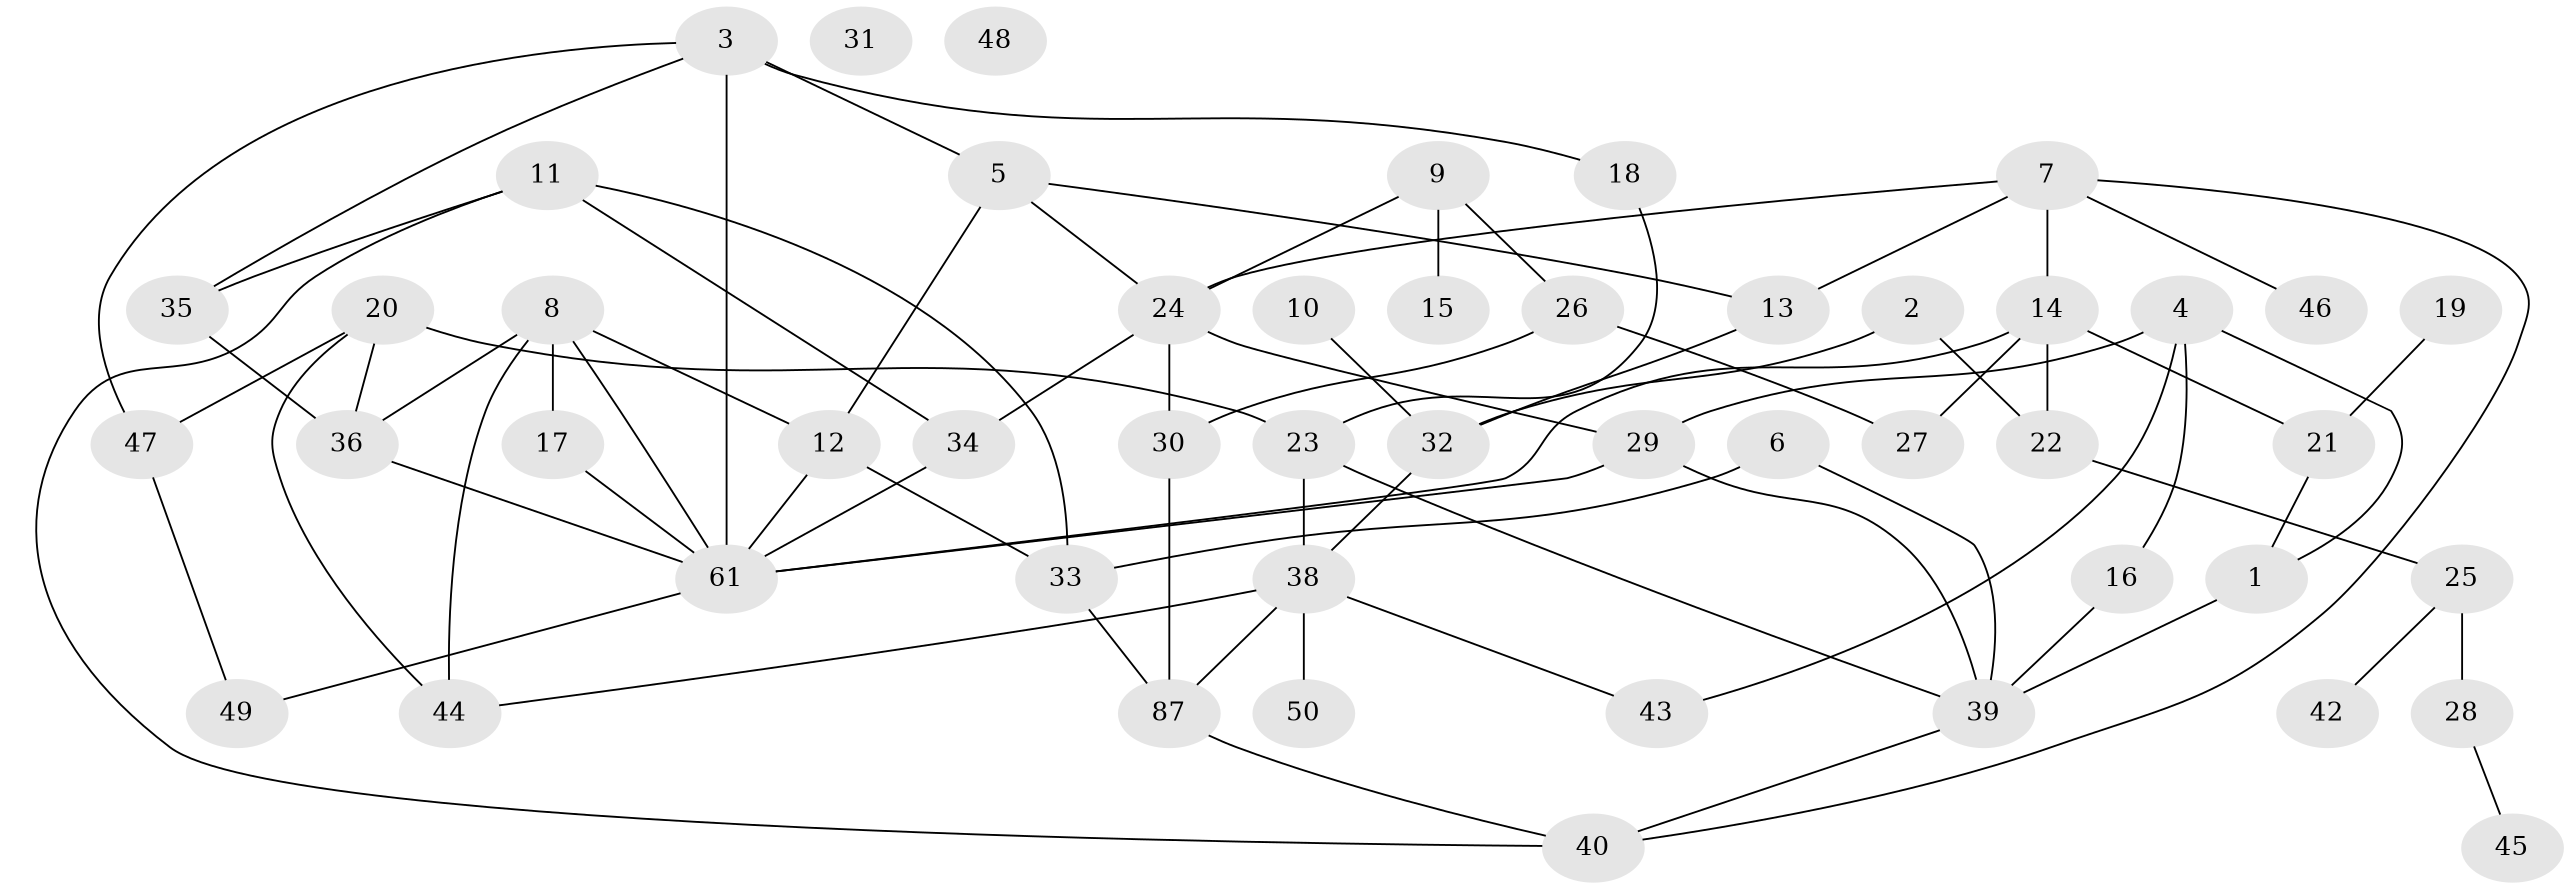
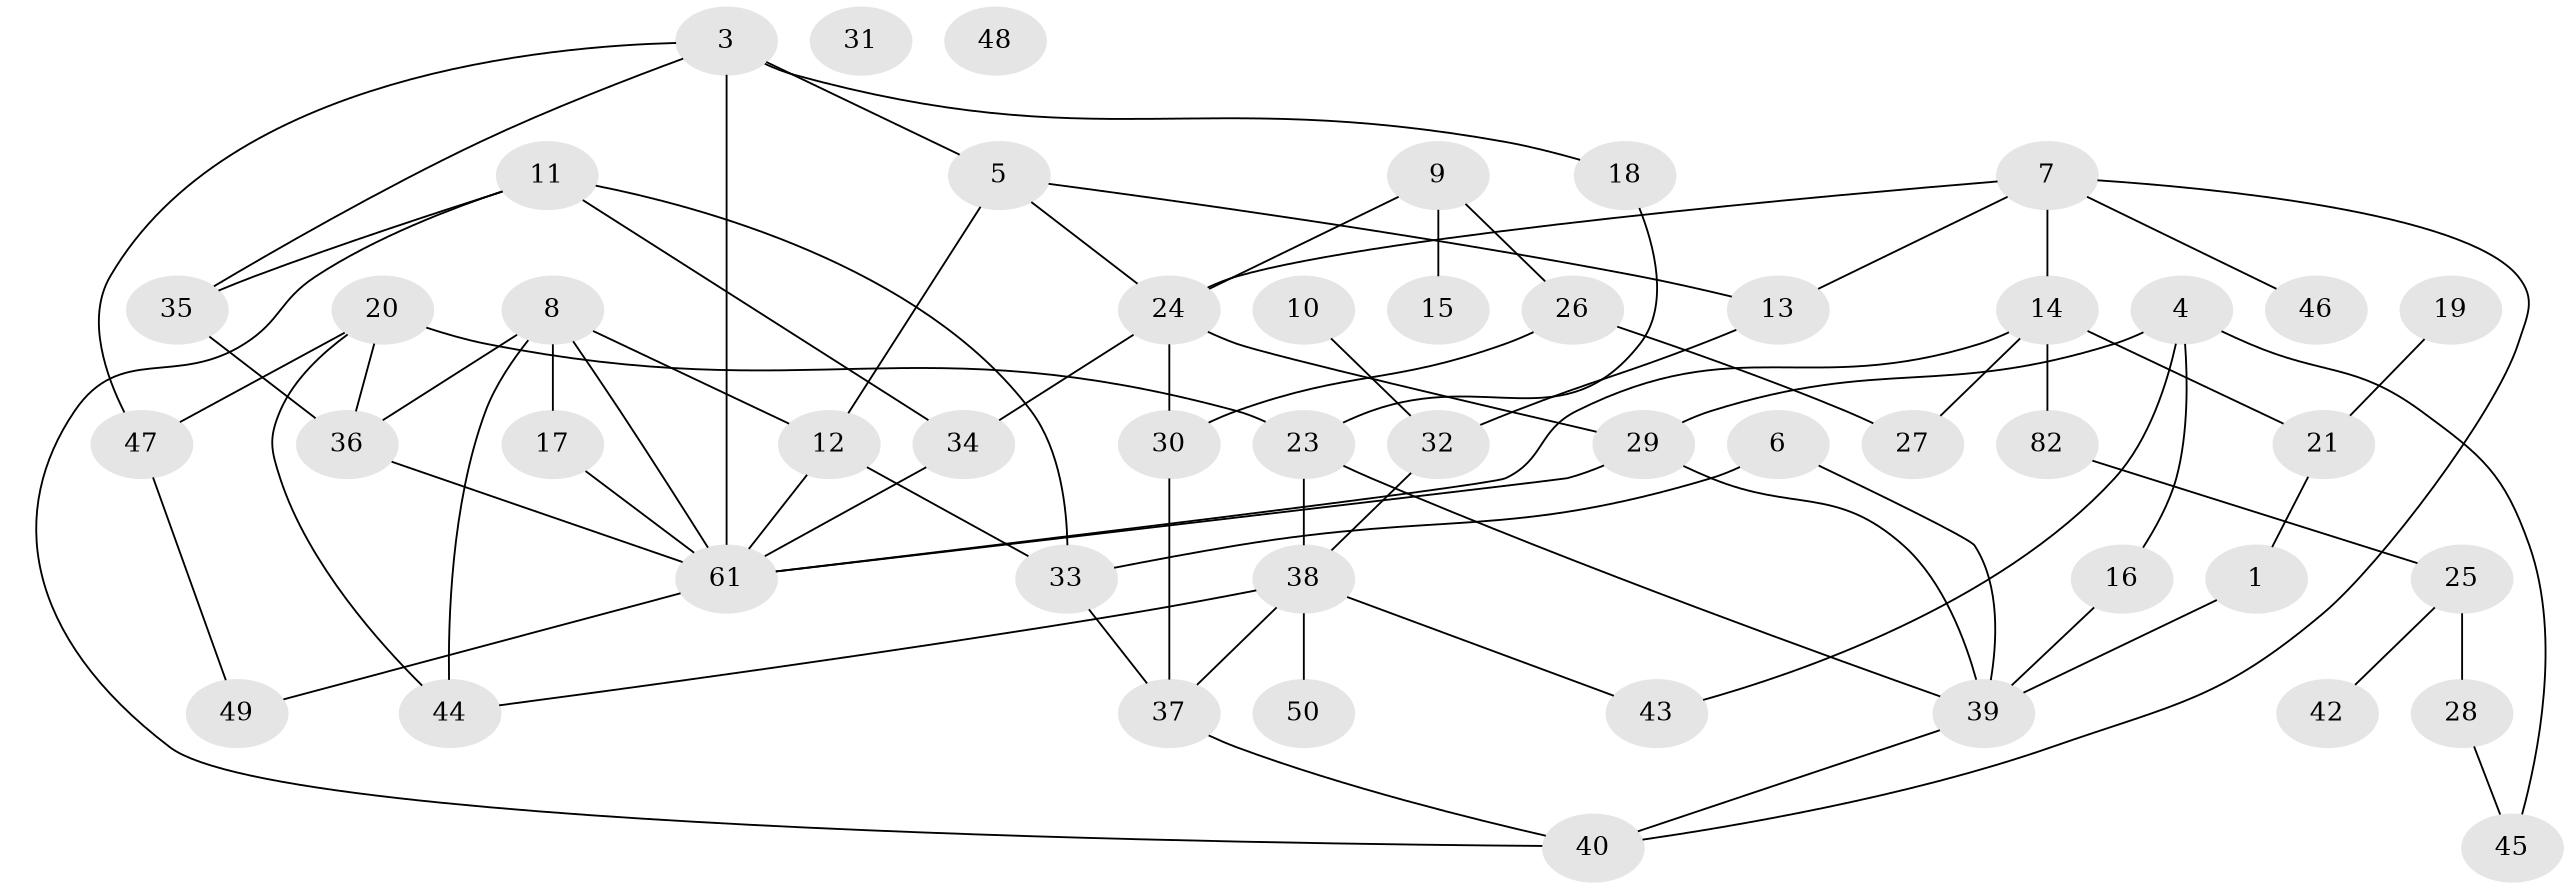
(1913, 310) -> none
(2394, 415) -> (2505, 491)
(2047, 445) -> (2047, 445)
(1169, 714) -> (1169, 714)
